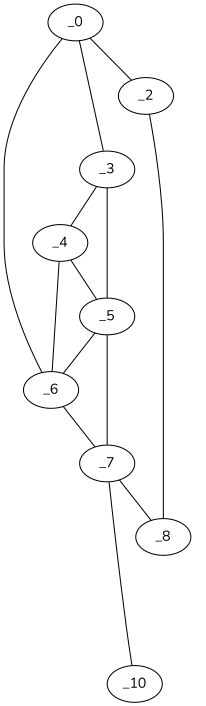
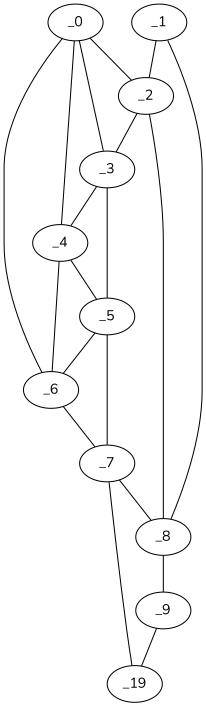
none -> (159, 22)
none -> (68, 133)
none -> (127, 133)
none -> (163, 610)
(135, 684) -> (135, 684)
